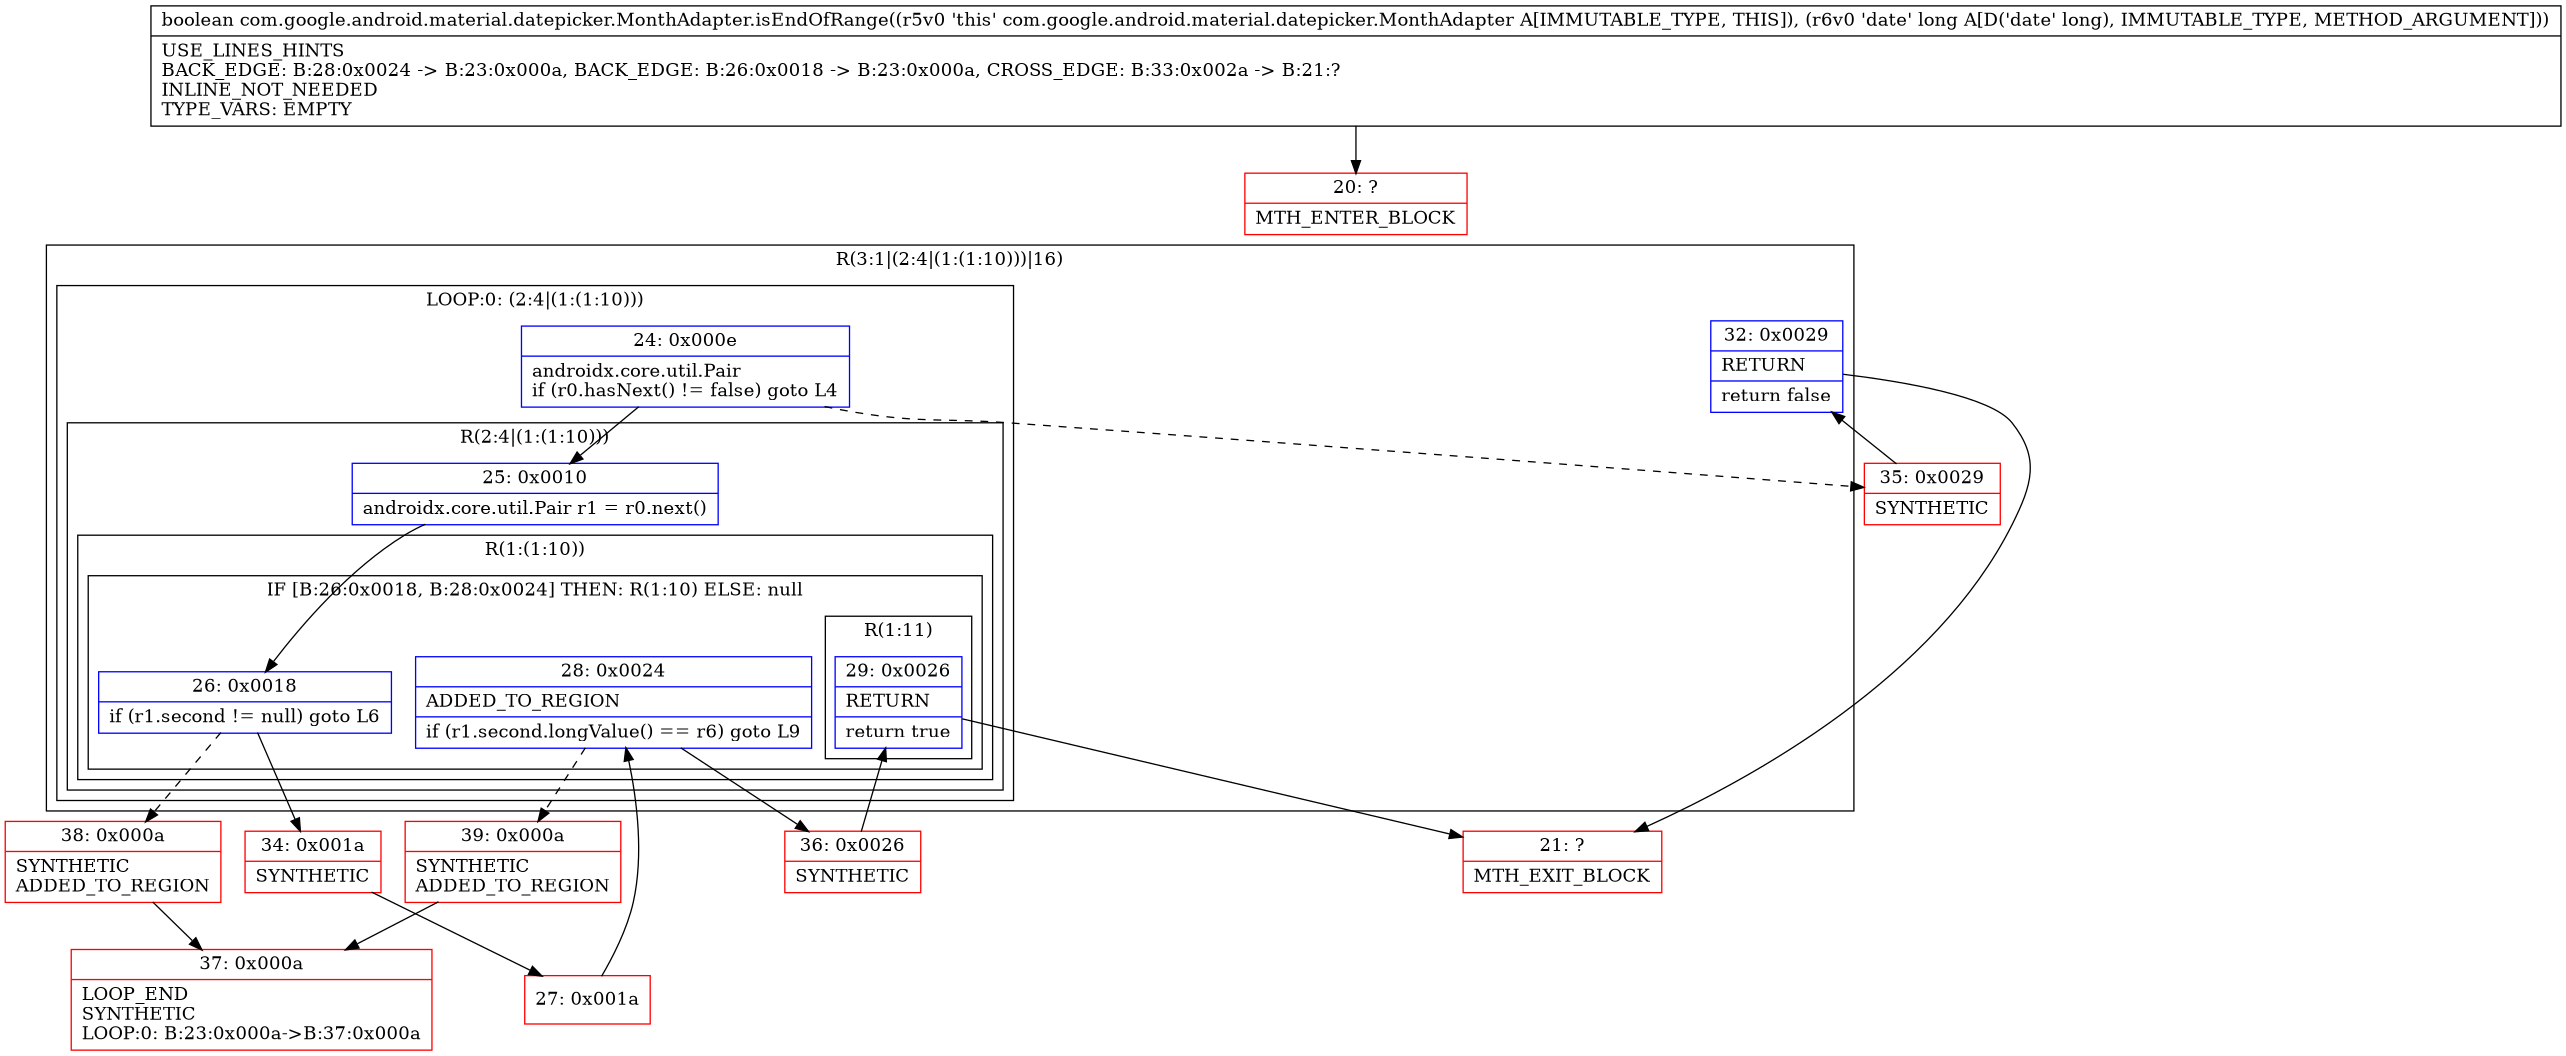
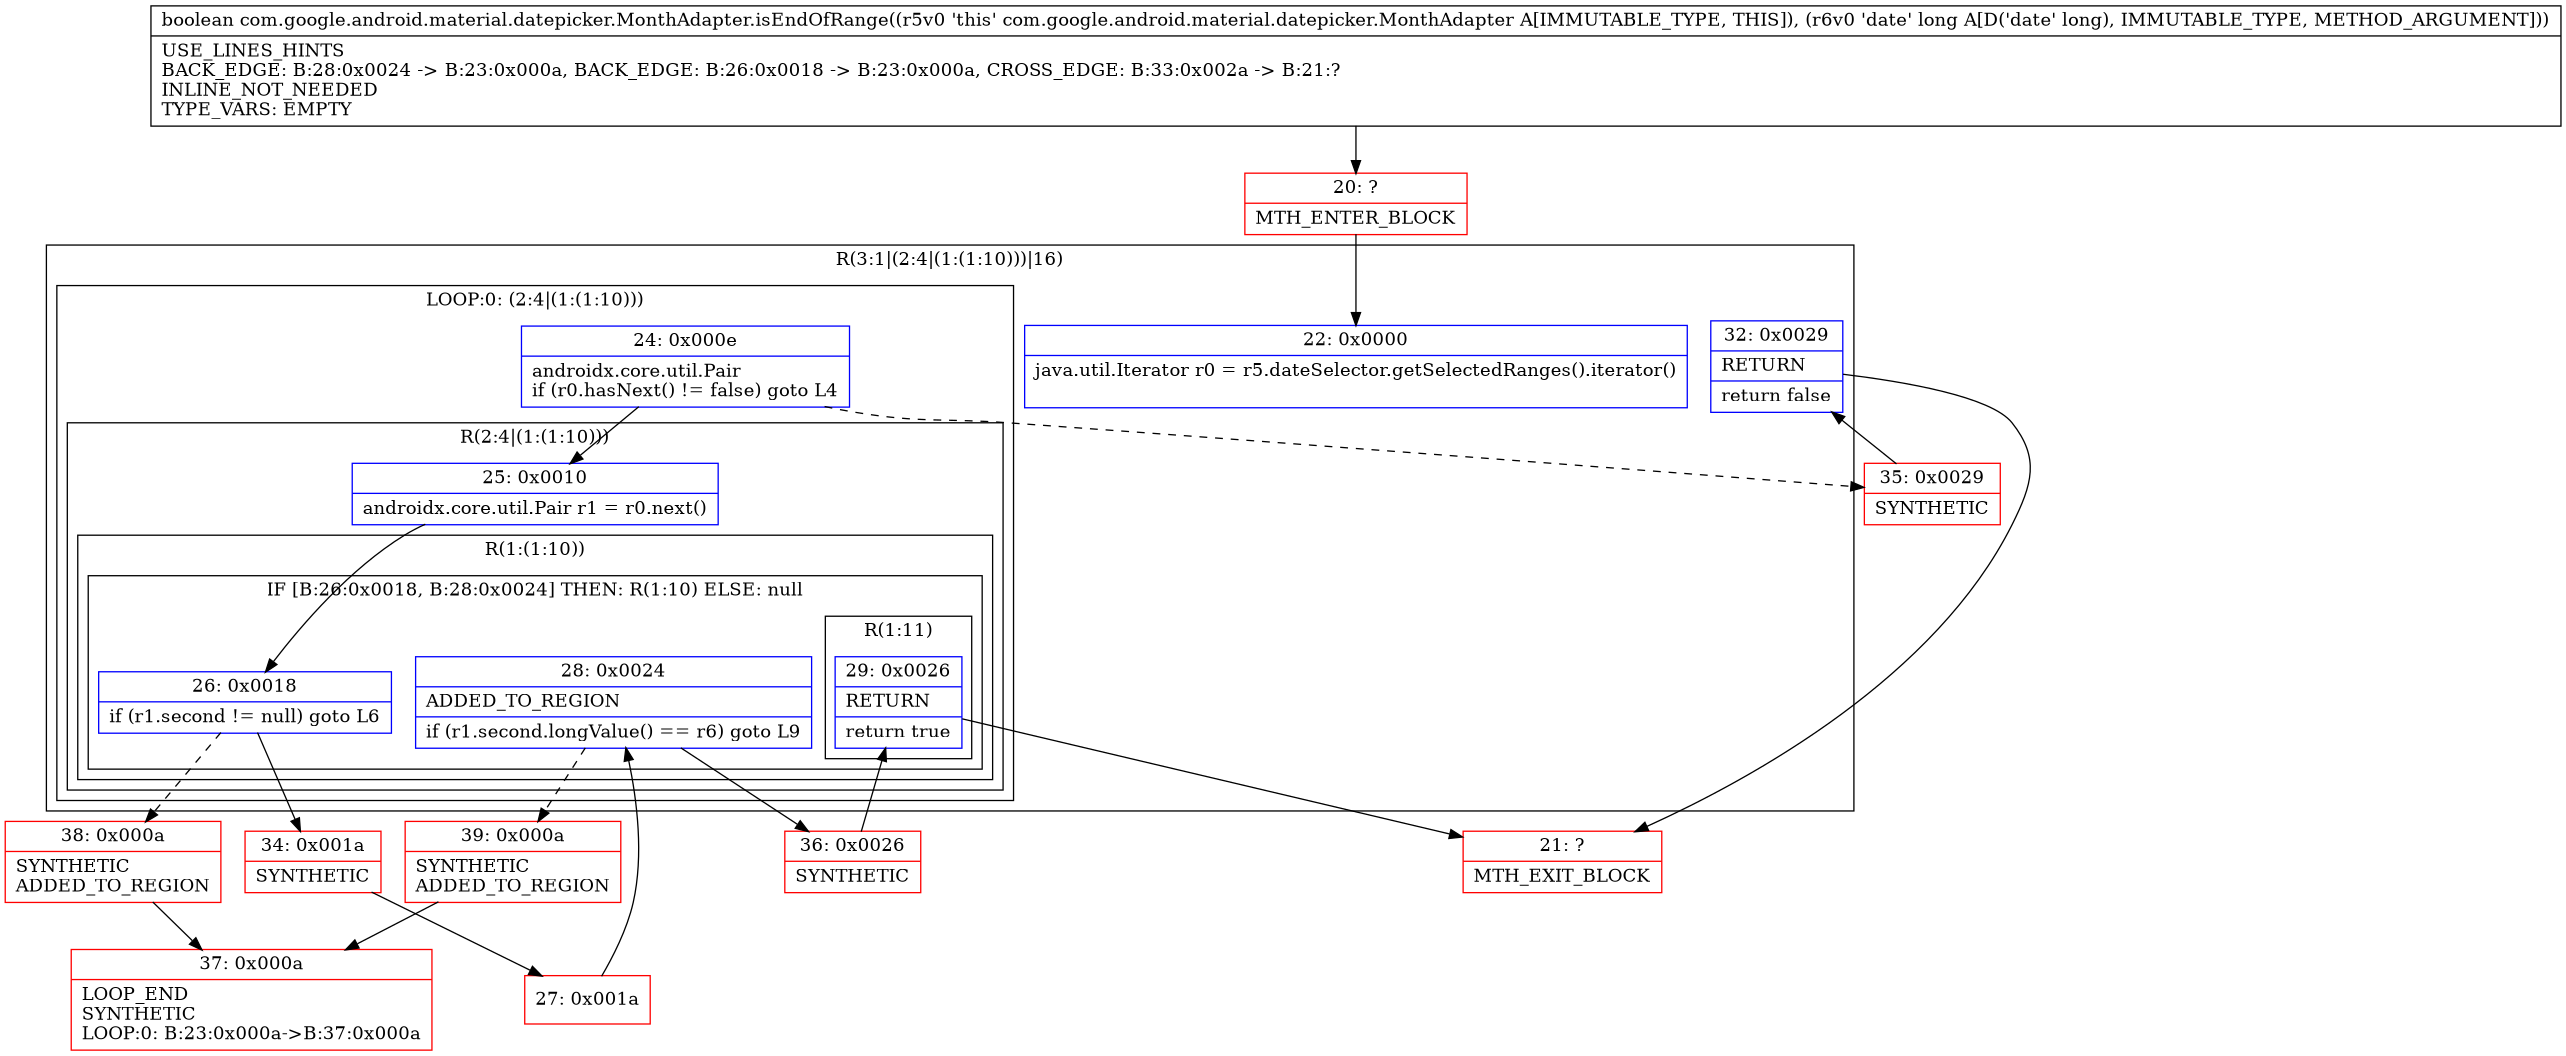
none -> (1356, 367)
